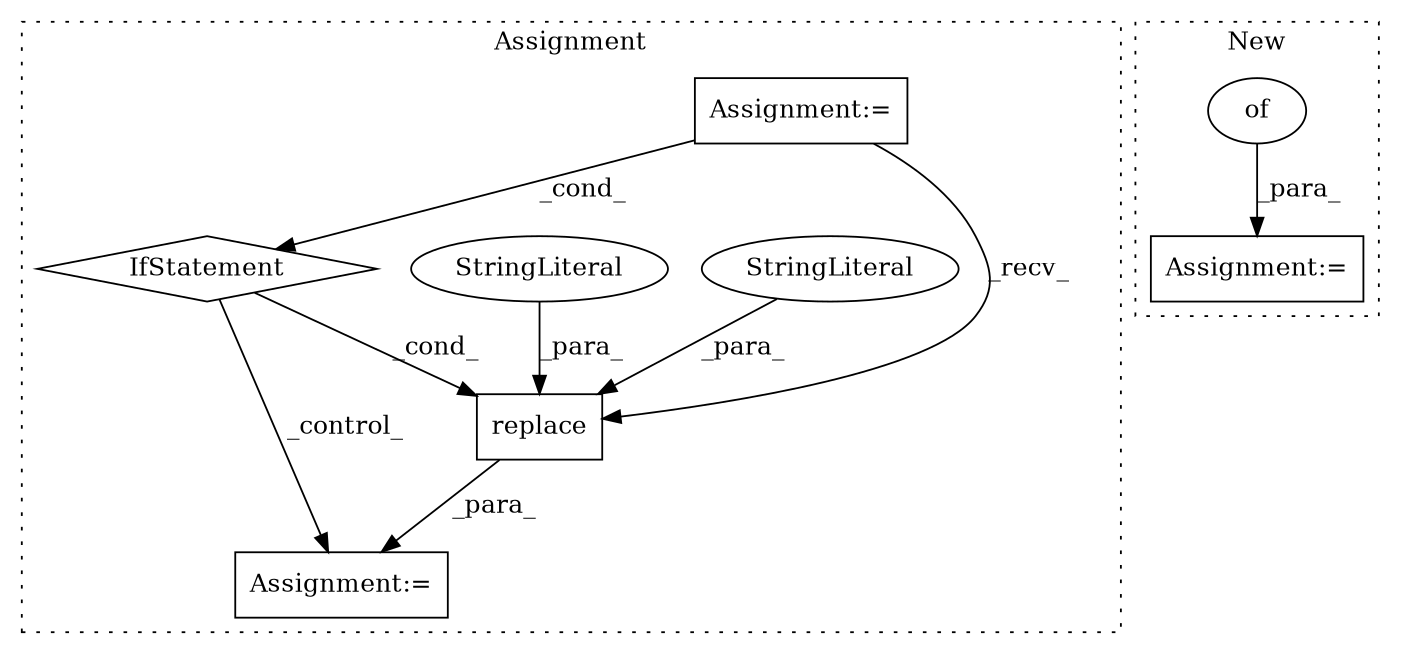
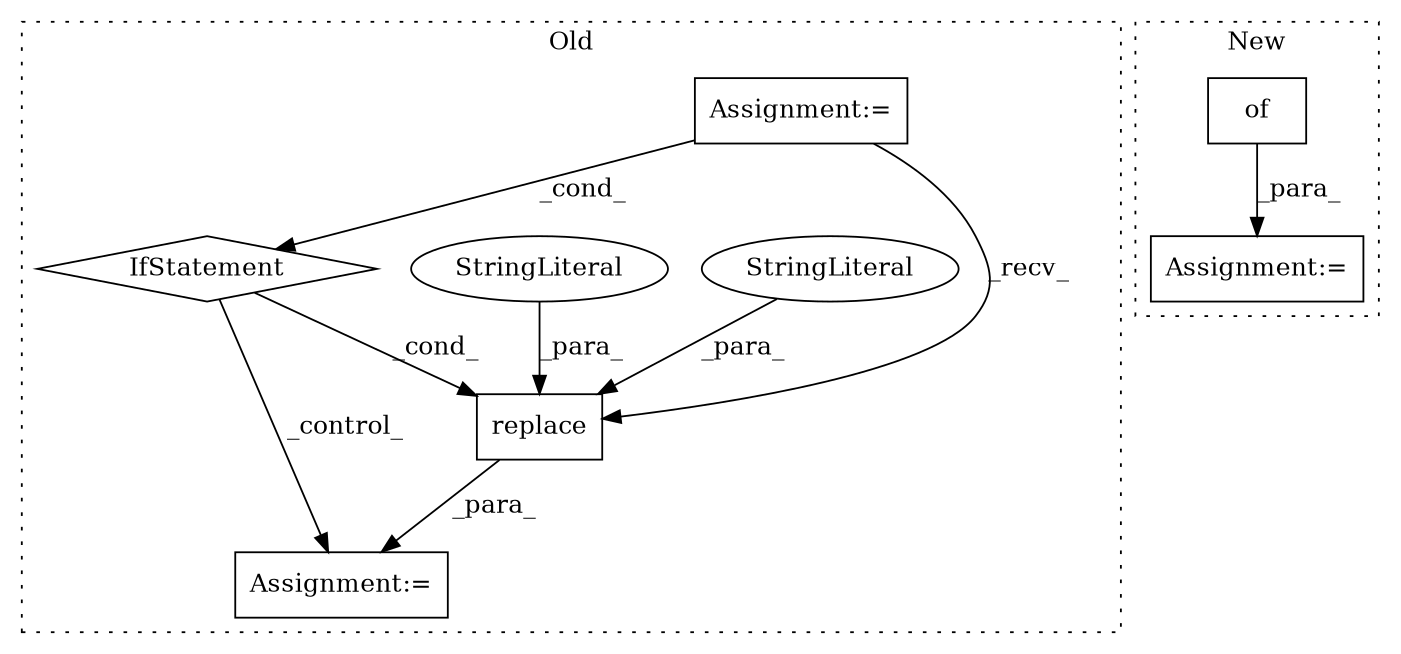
(571, 43) -> (571, 43)
(1257, 111) -> (1257, 111)
